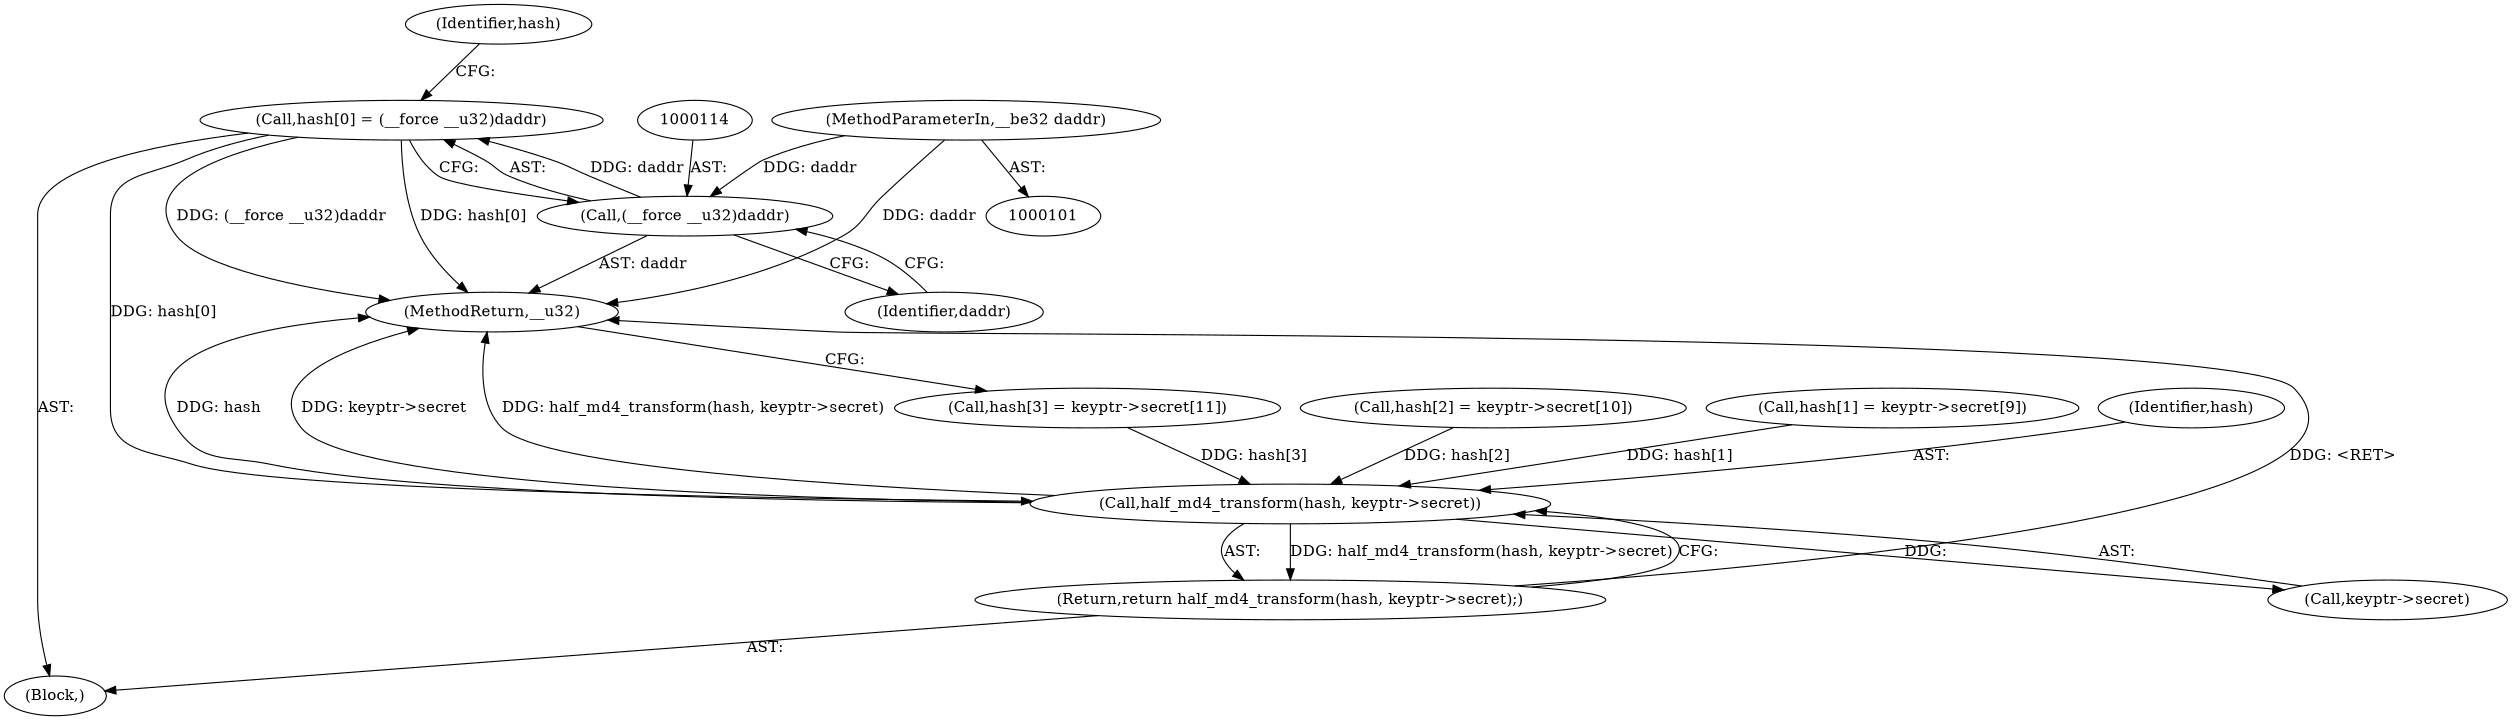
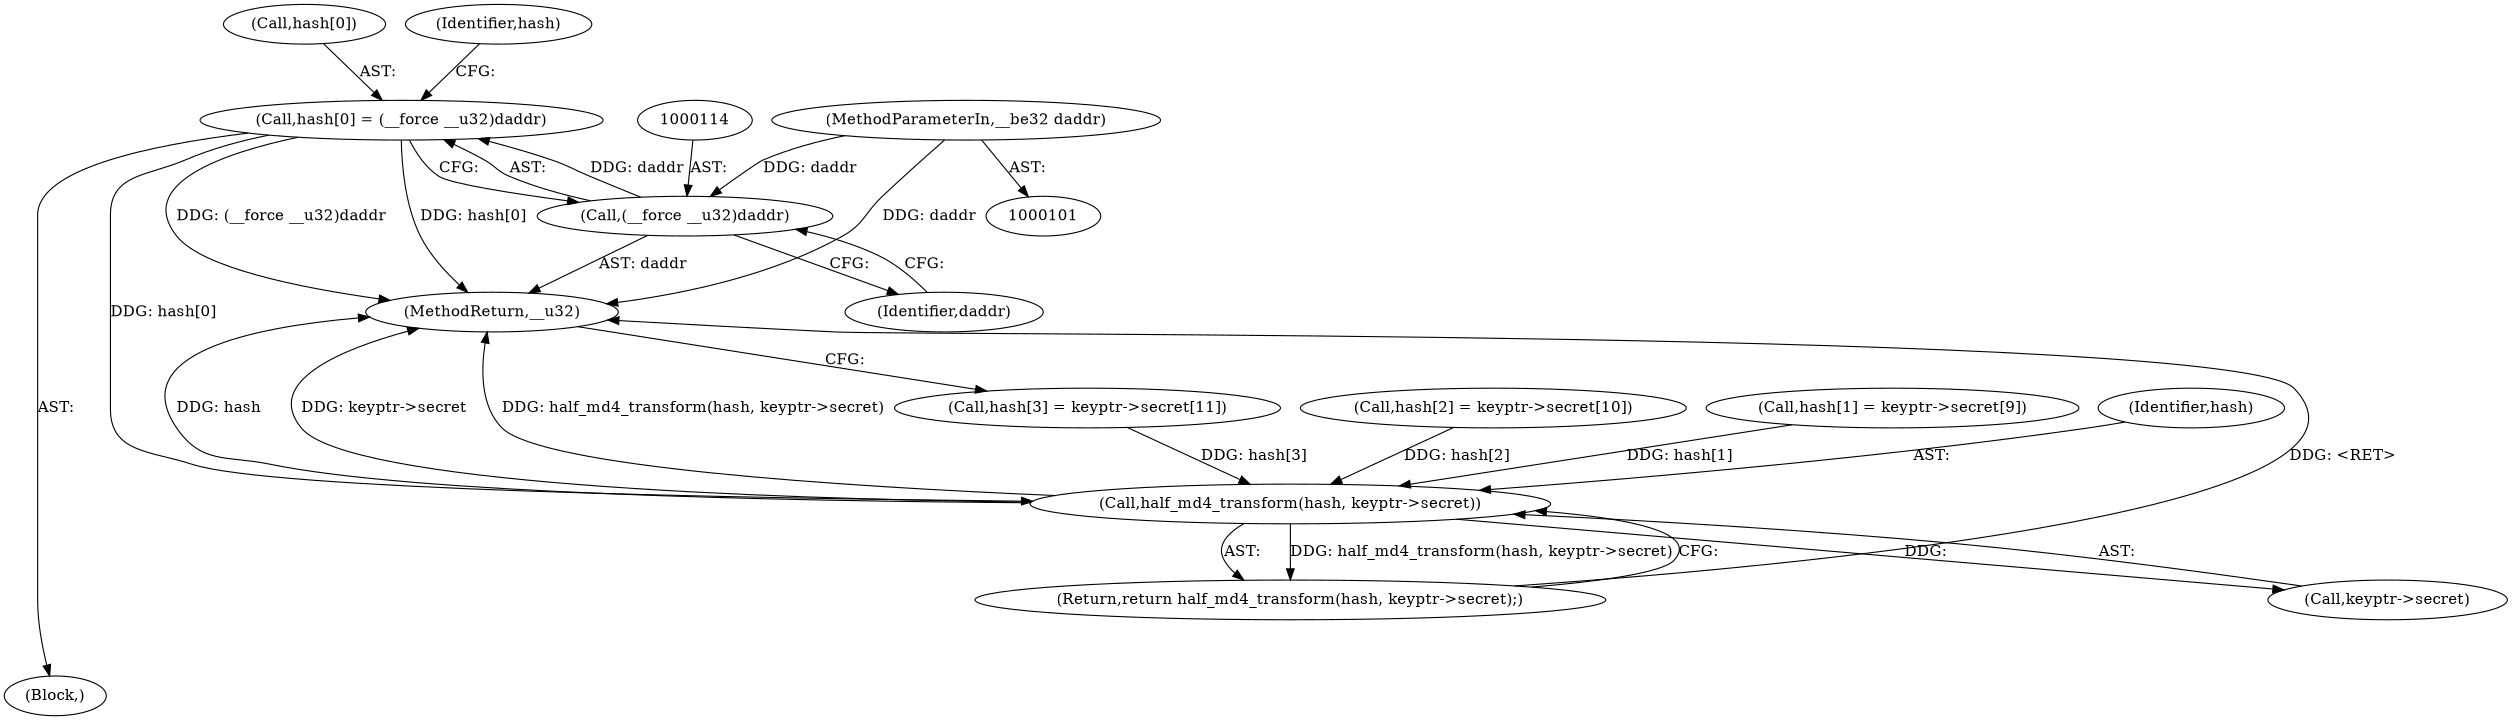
none -> (305, 24)
(607, 653) -> none
